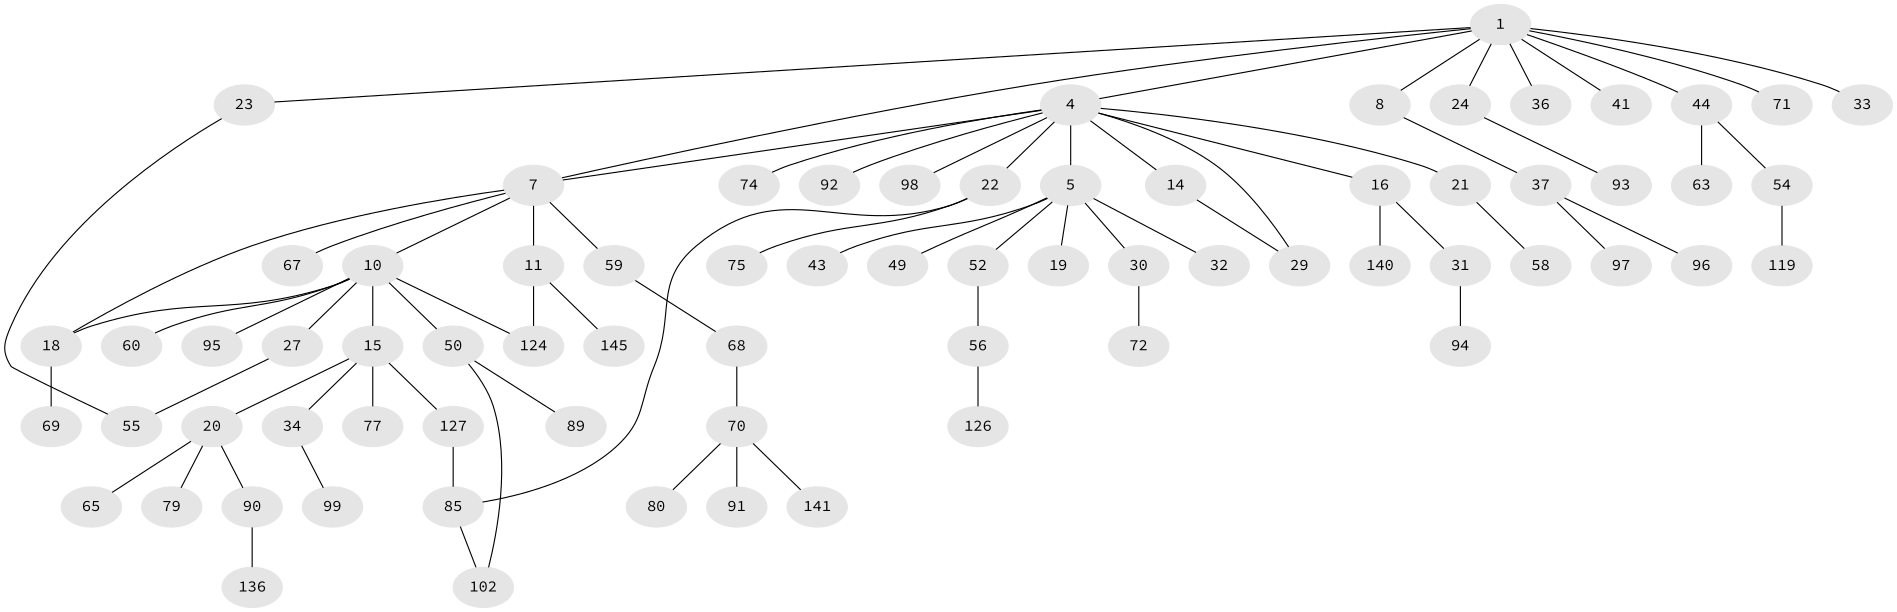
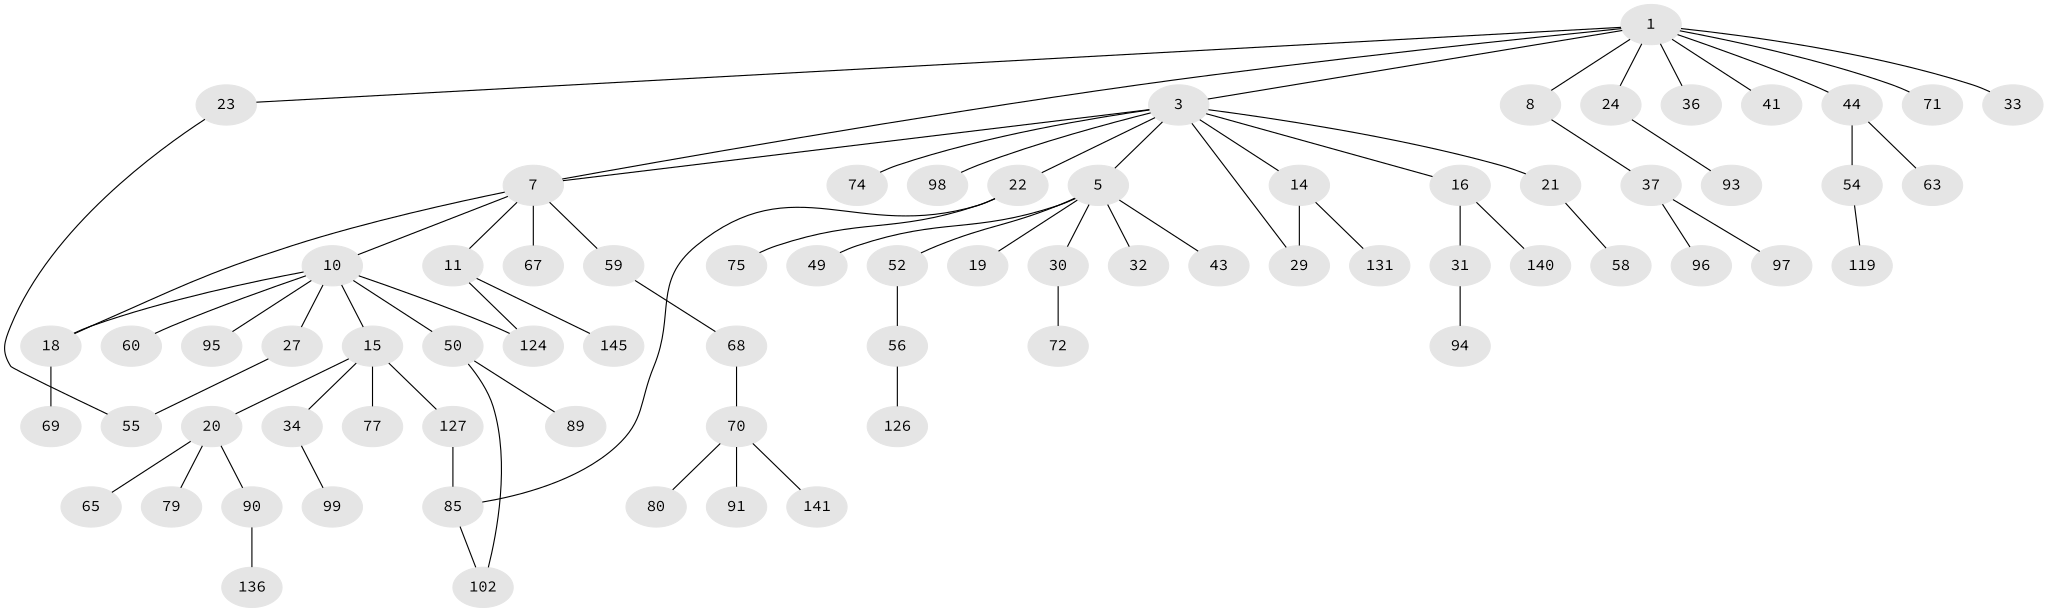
(1071, 105) -> (1179, 105)
(829, 185) -> none
none -> (1380, 266)
